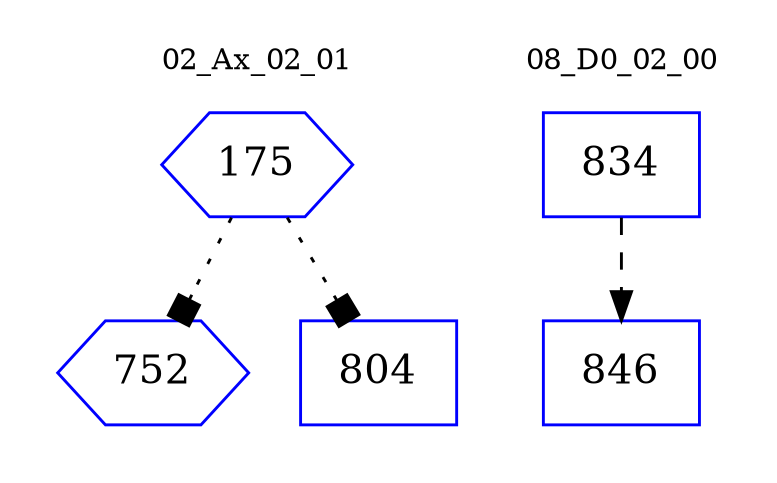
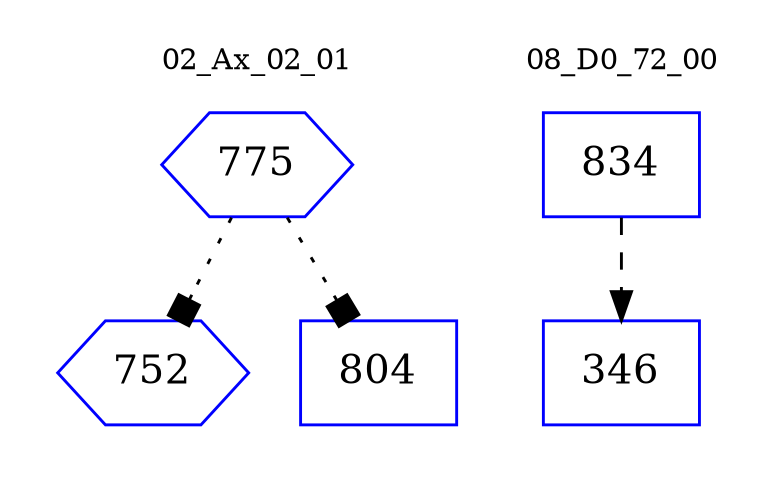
(623, 62) -> (623, 62)
(257, 165) -> (257, 165)
(621, 373) -> (621, 373)
